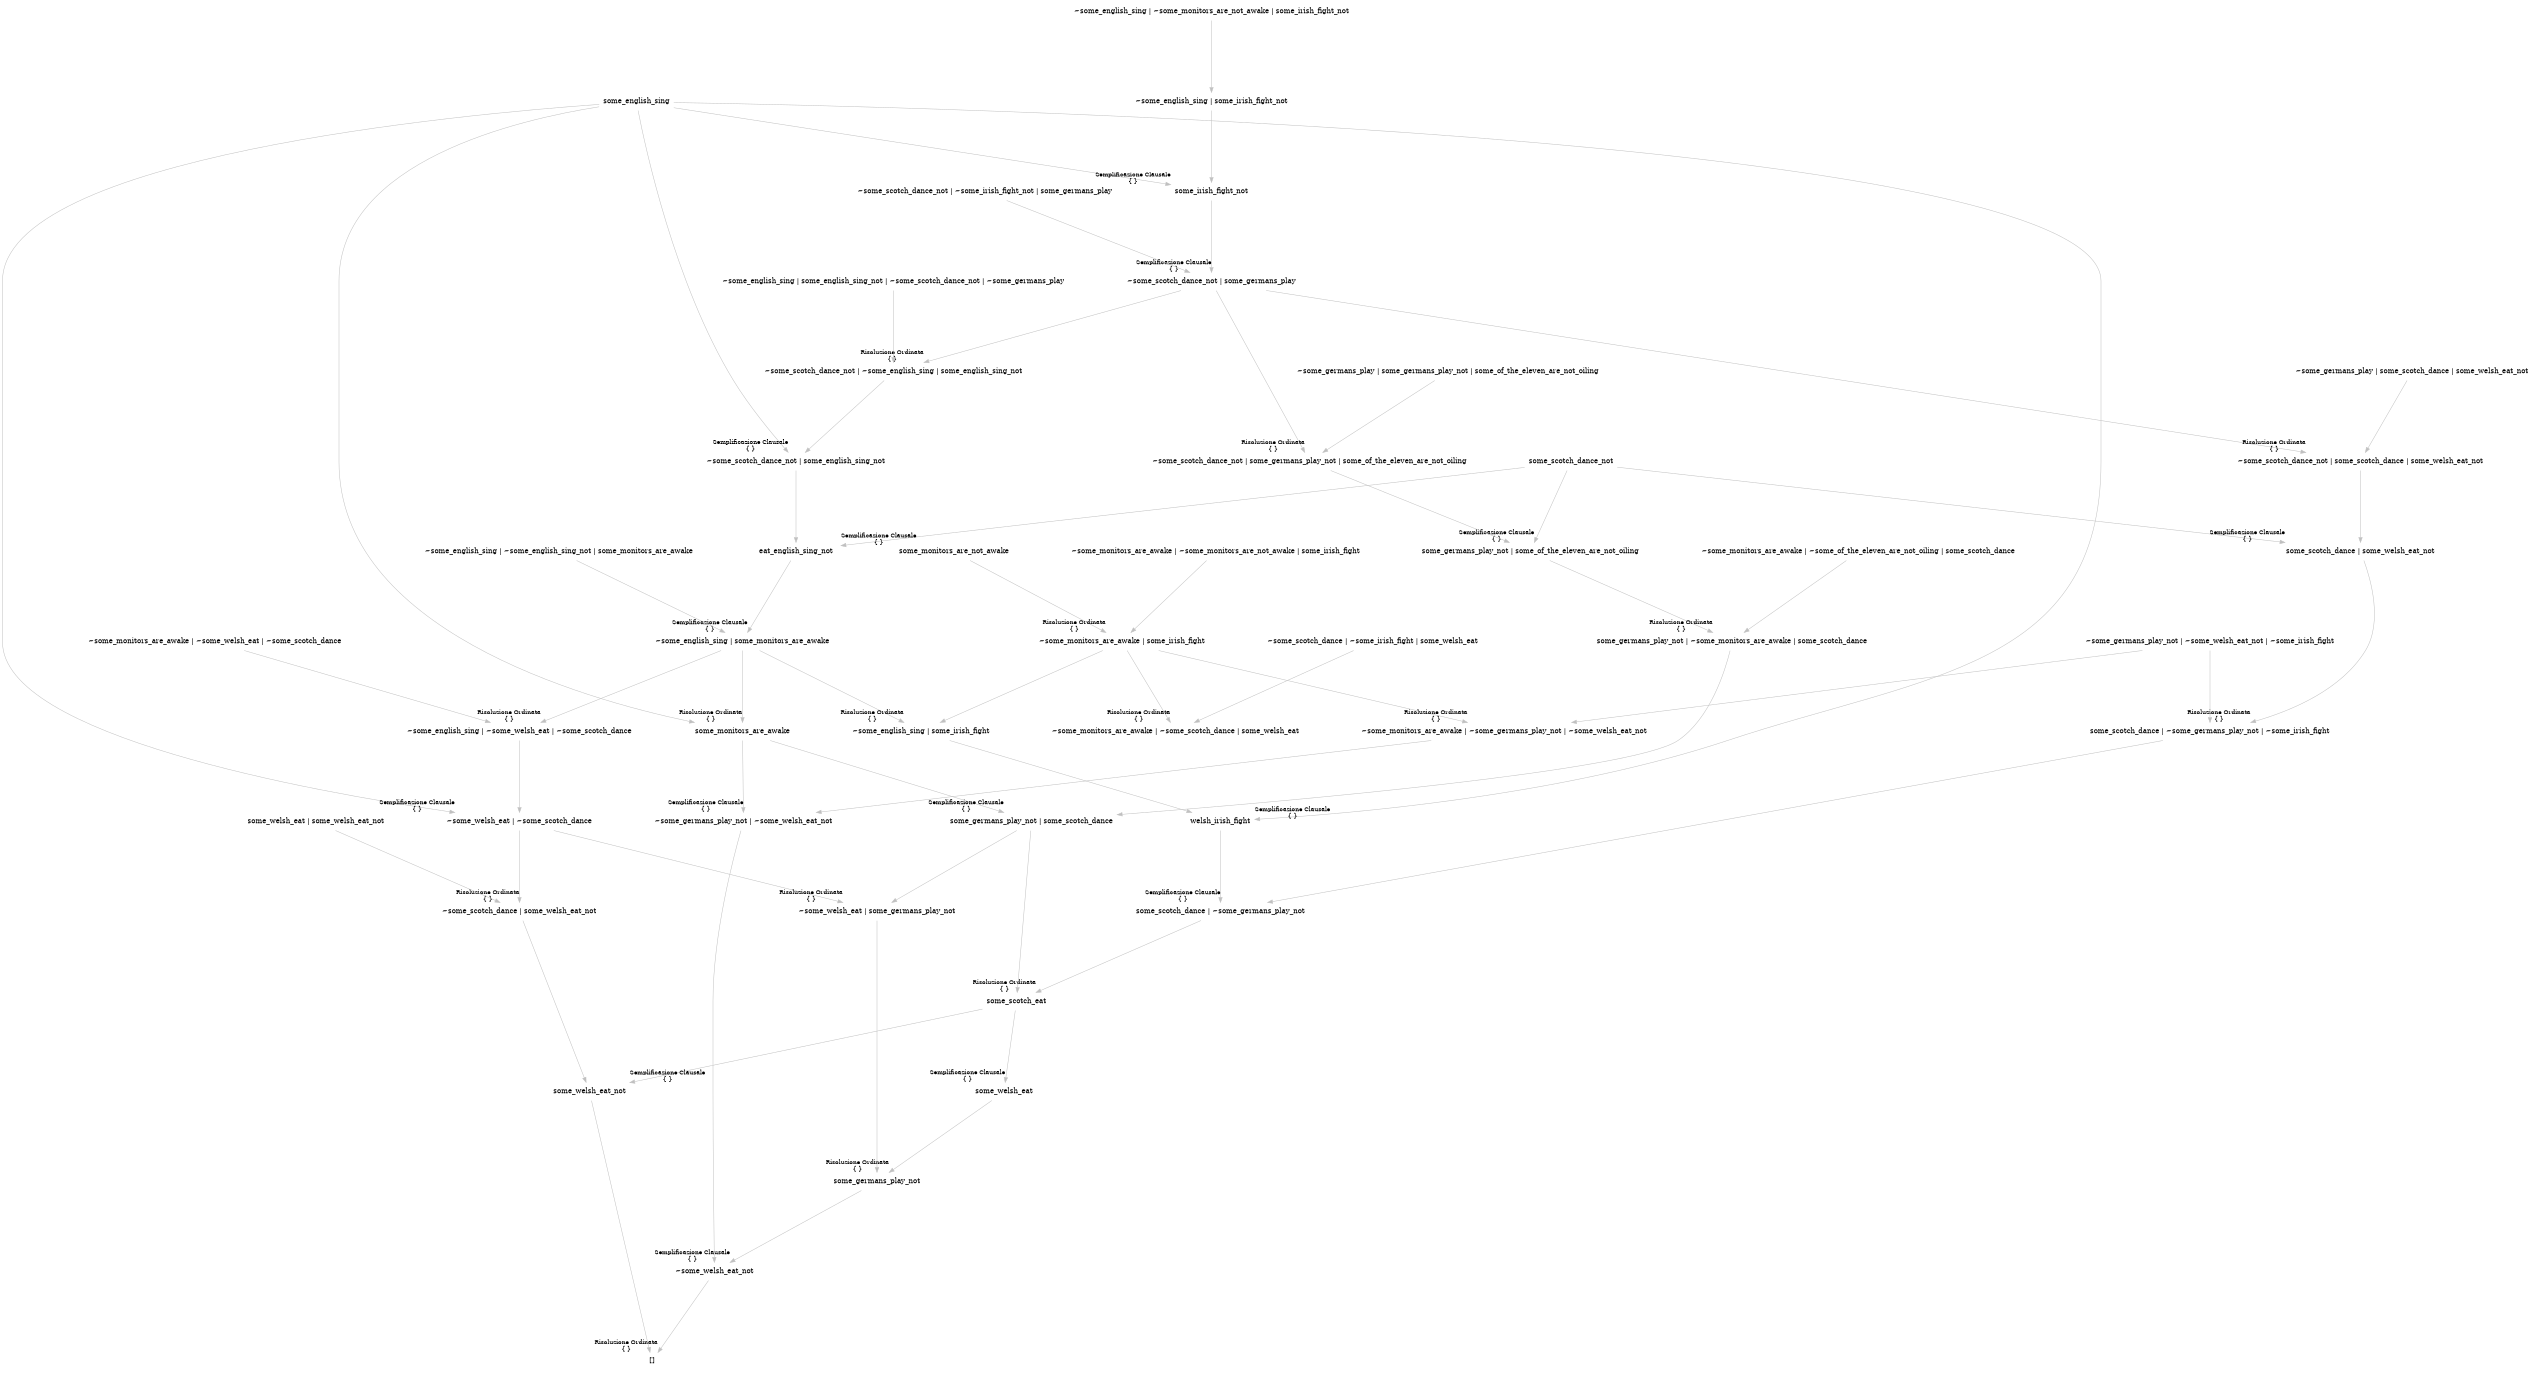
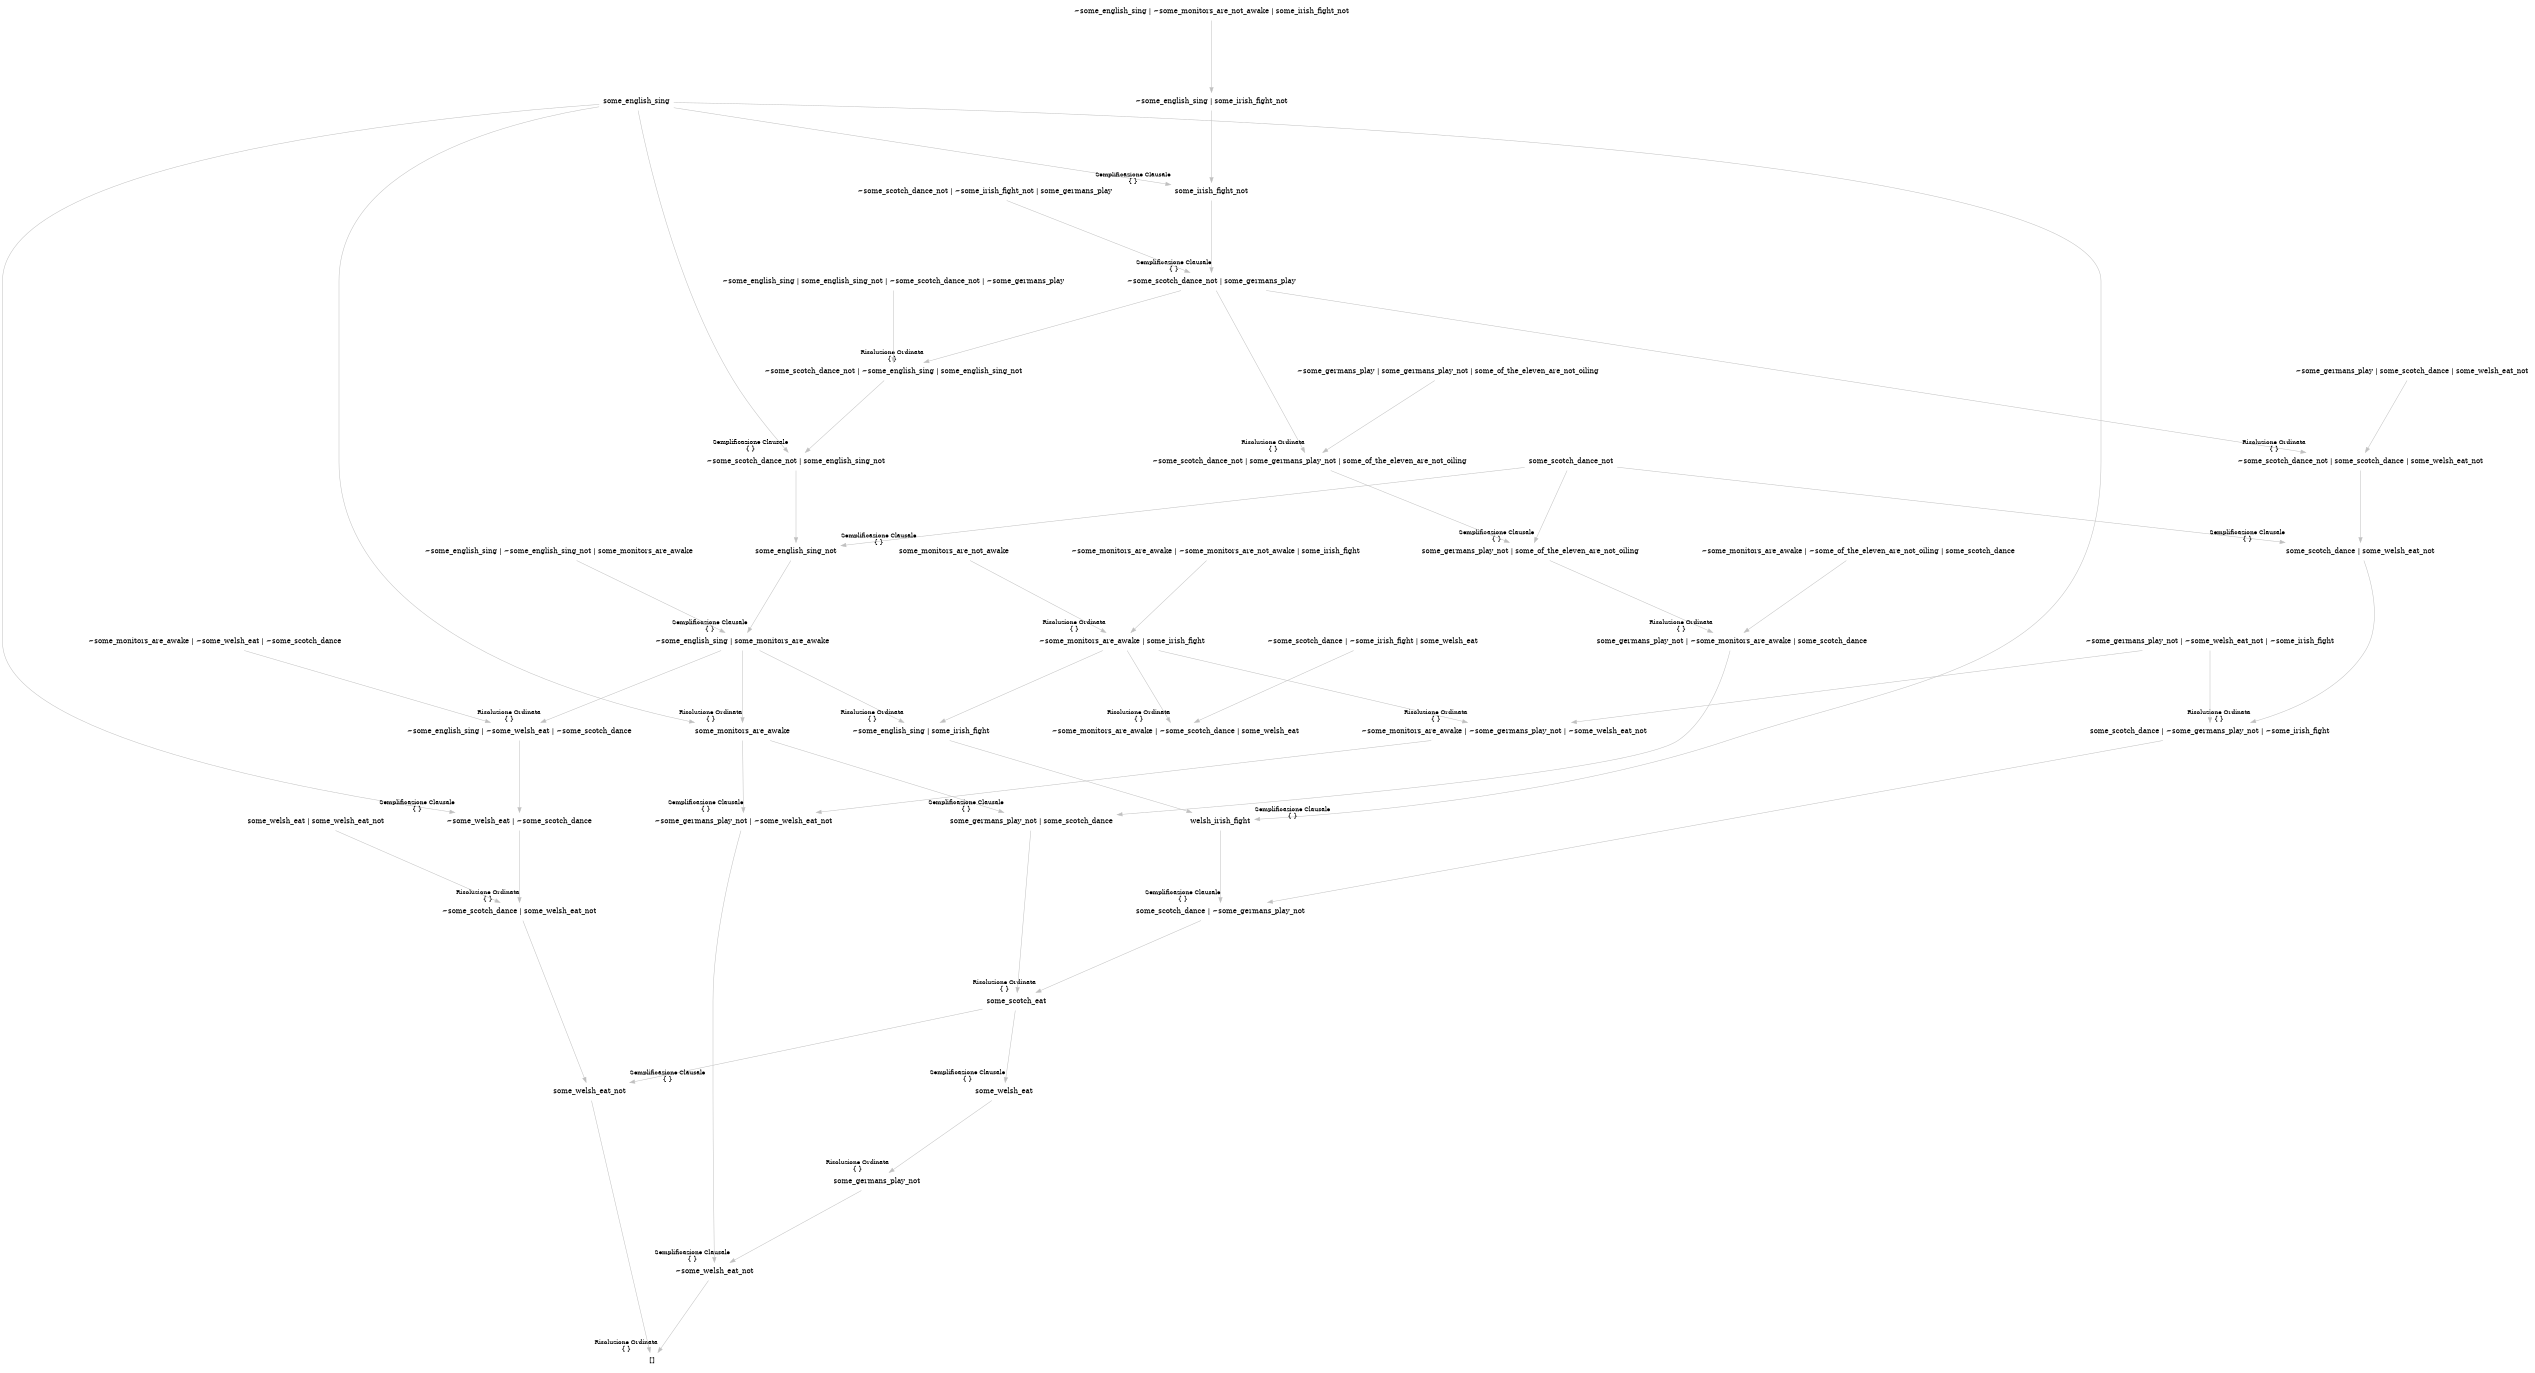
(796, 552) -> (796, 552)
(877, 912) -> none
